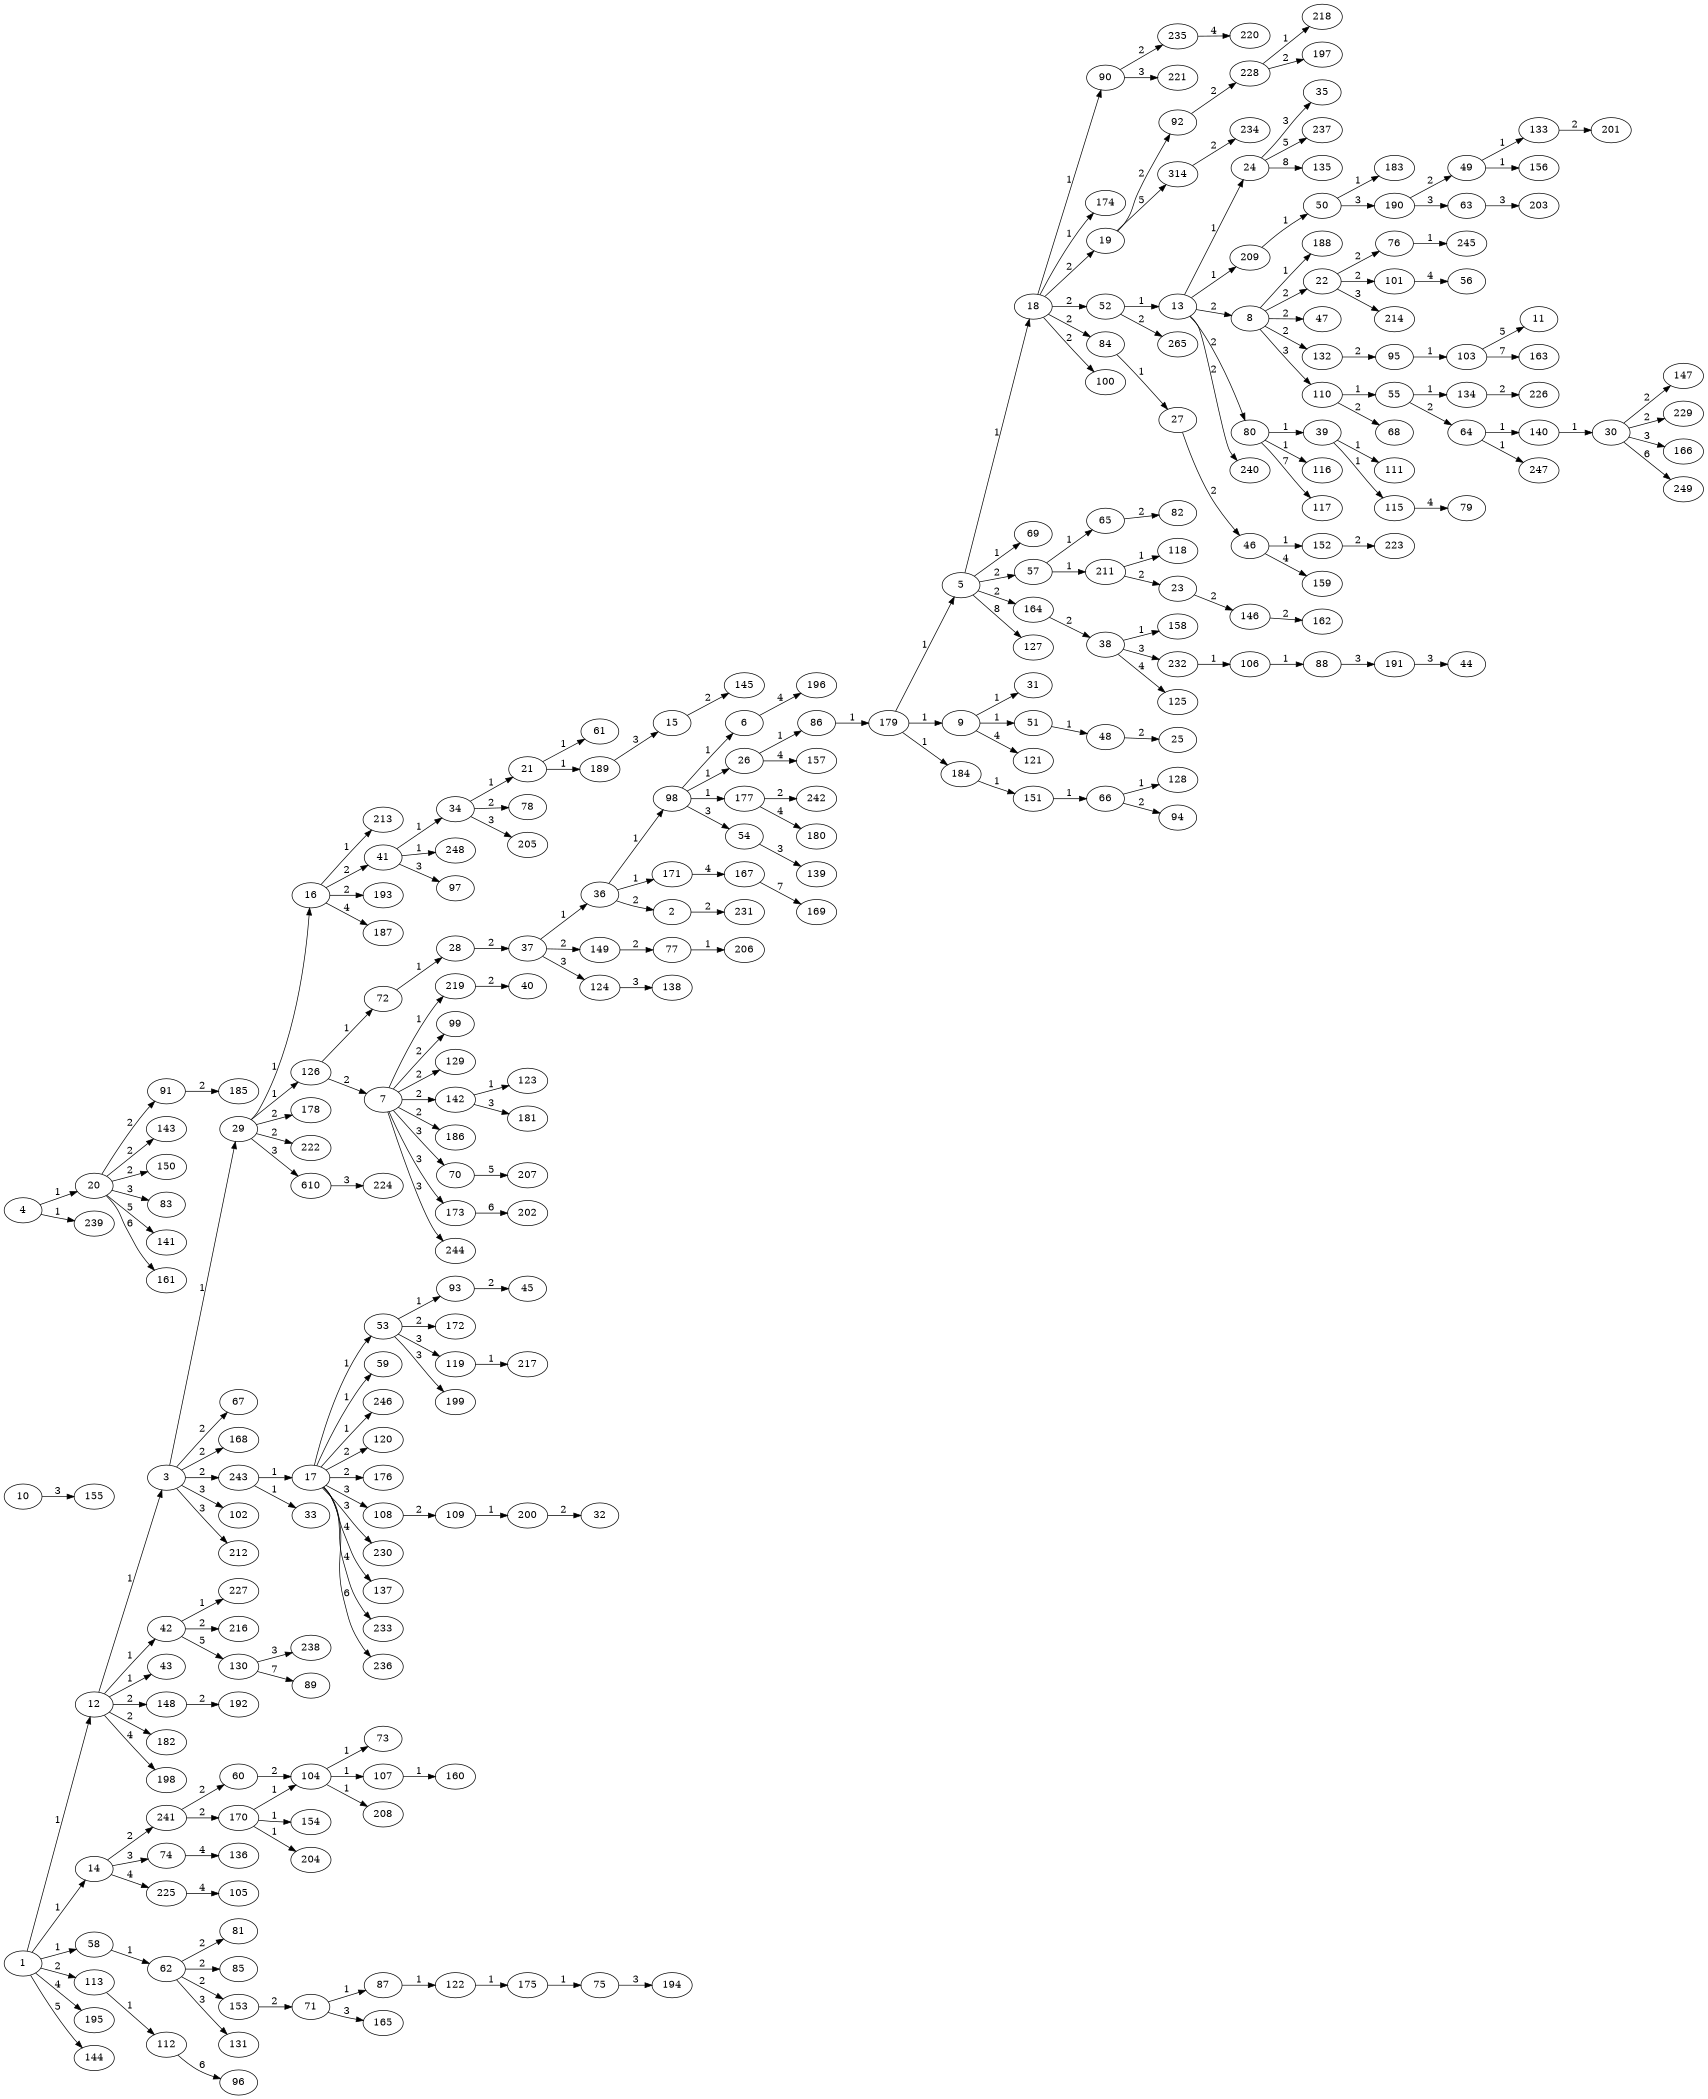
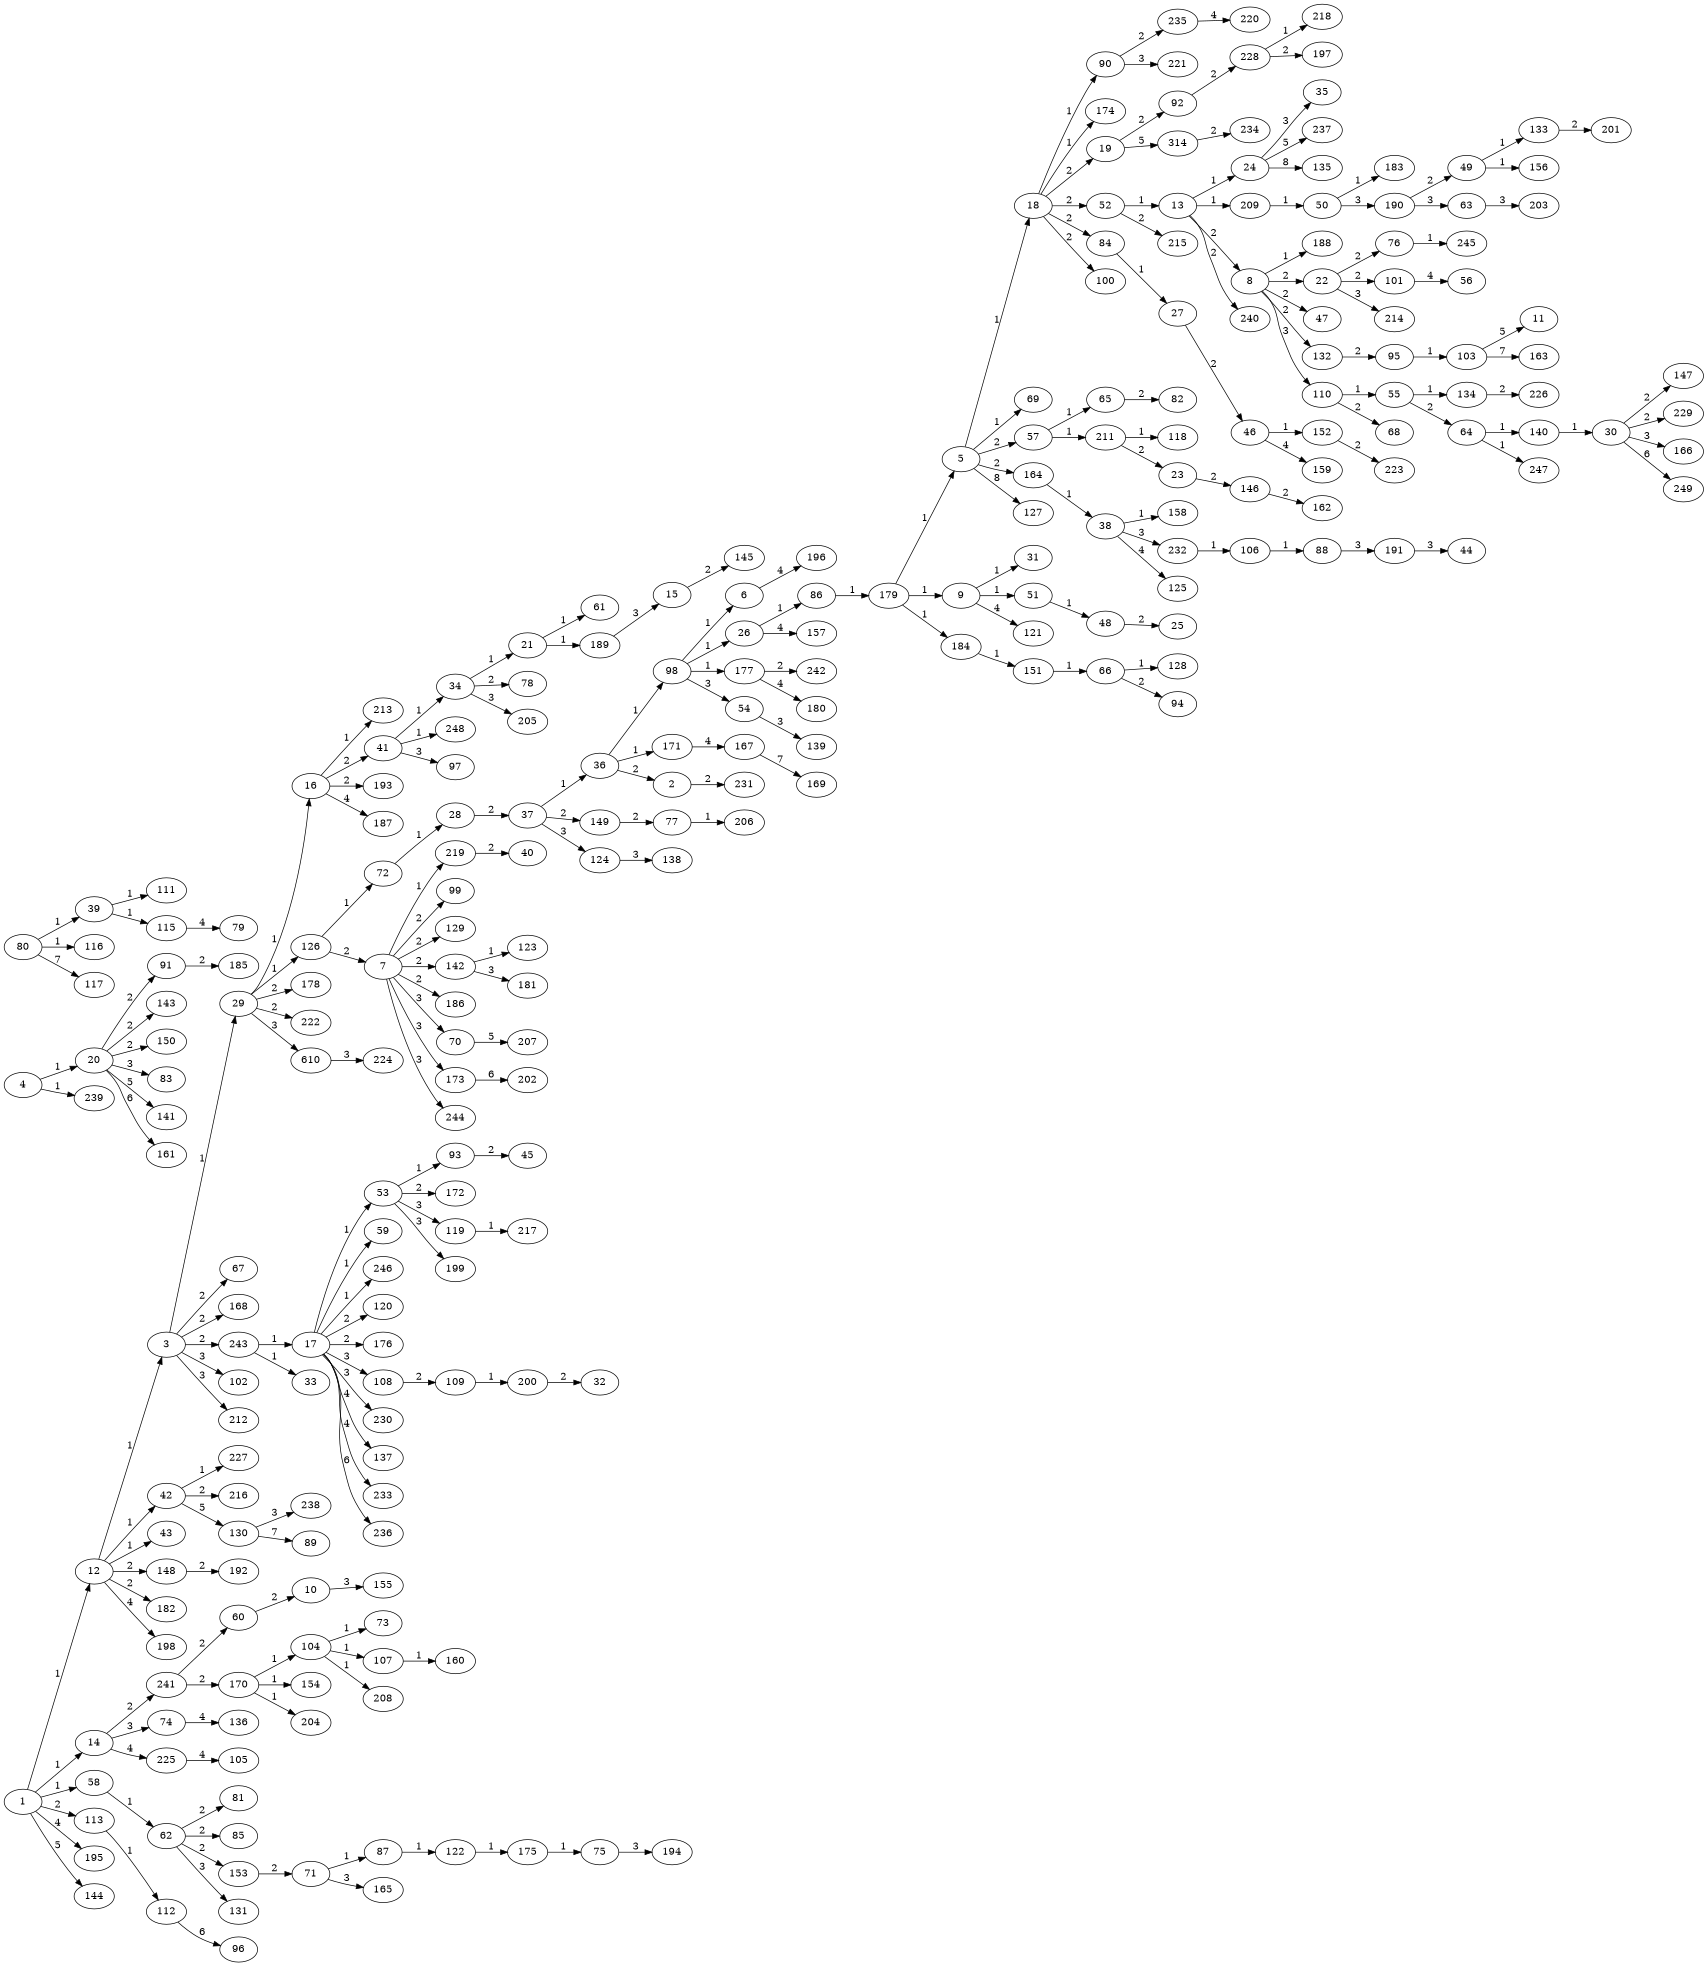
(1178, 344) -> (1178, 244)
(1220, 363) -> none
(1069, 621) -> (1069, 495)
(271, 1777) -> (272, 1605)
